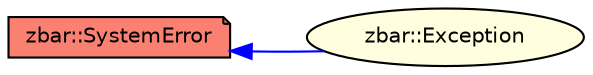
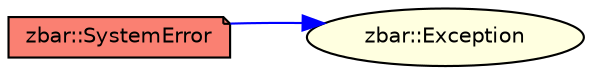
(288, 52) -> (266, 23)
